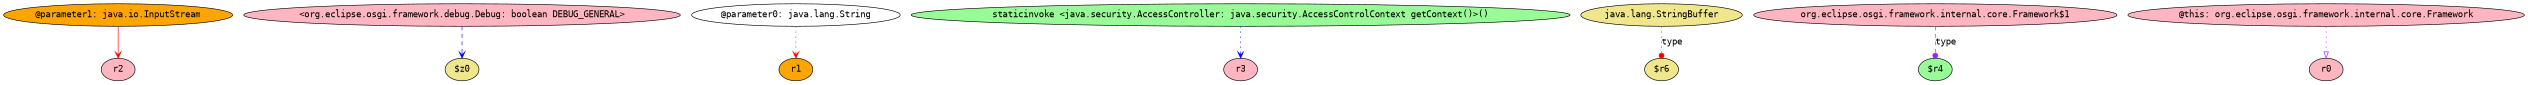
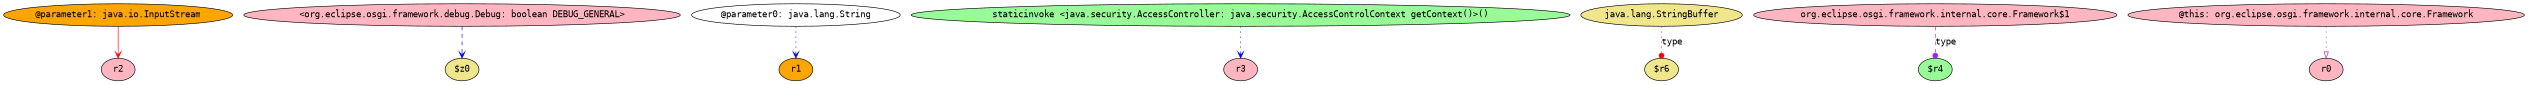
(796, 39) -> (796, 39)
